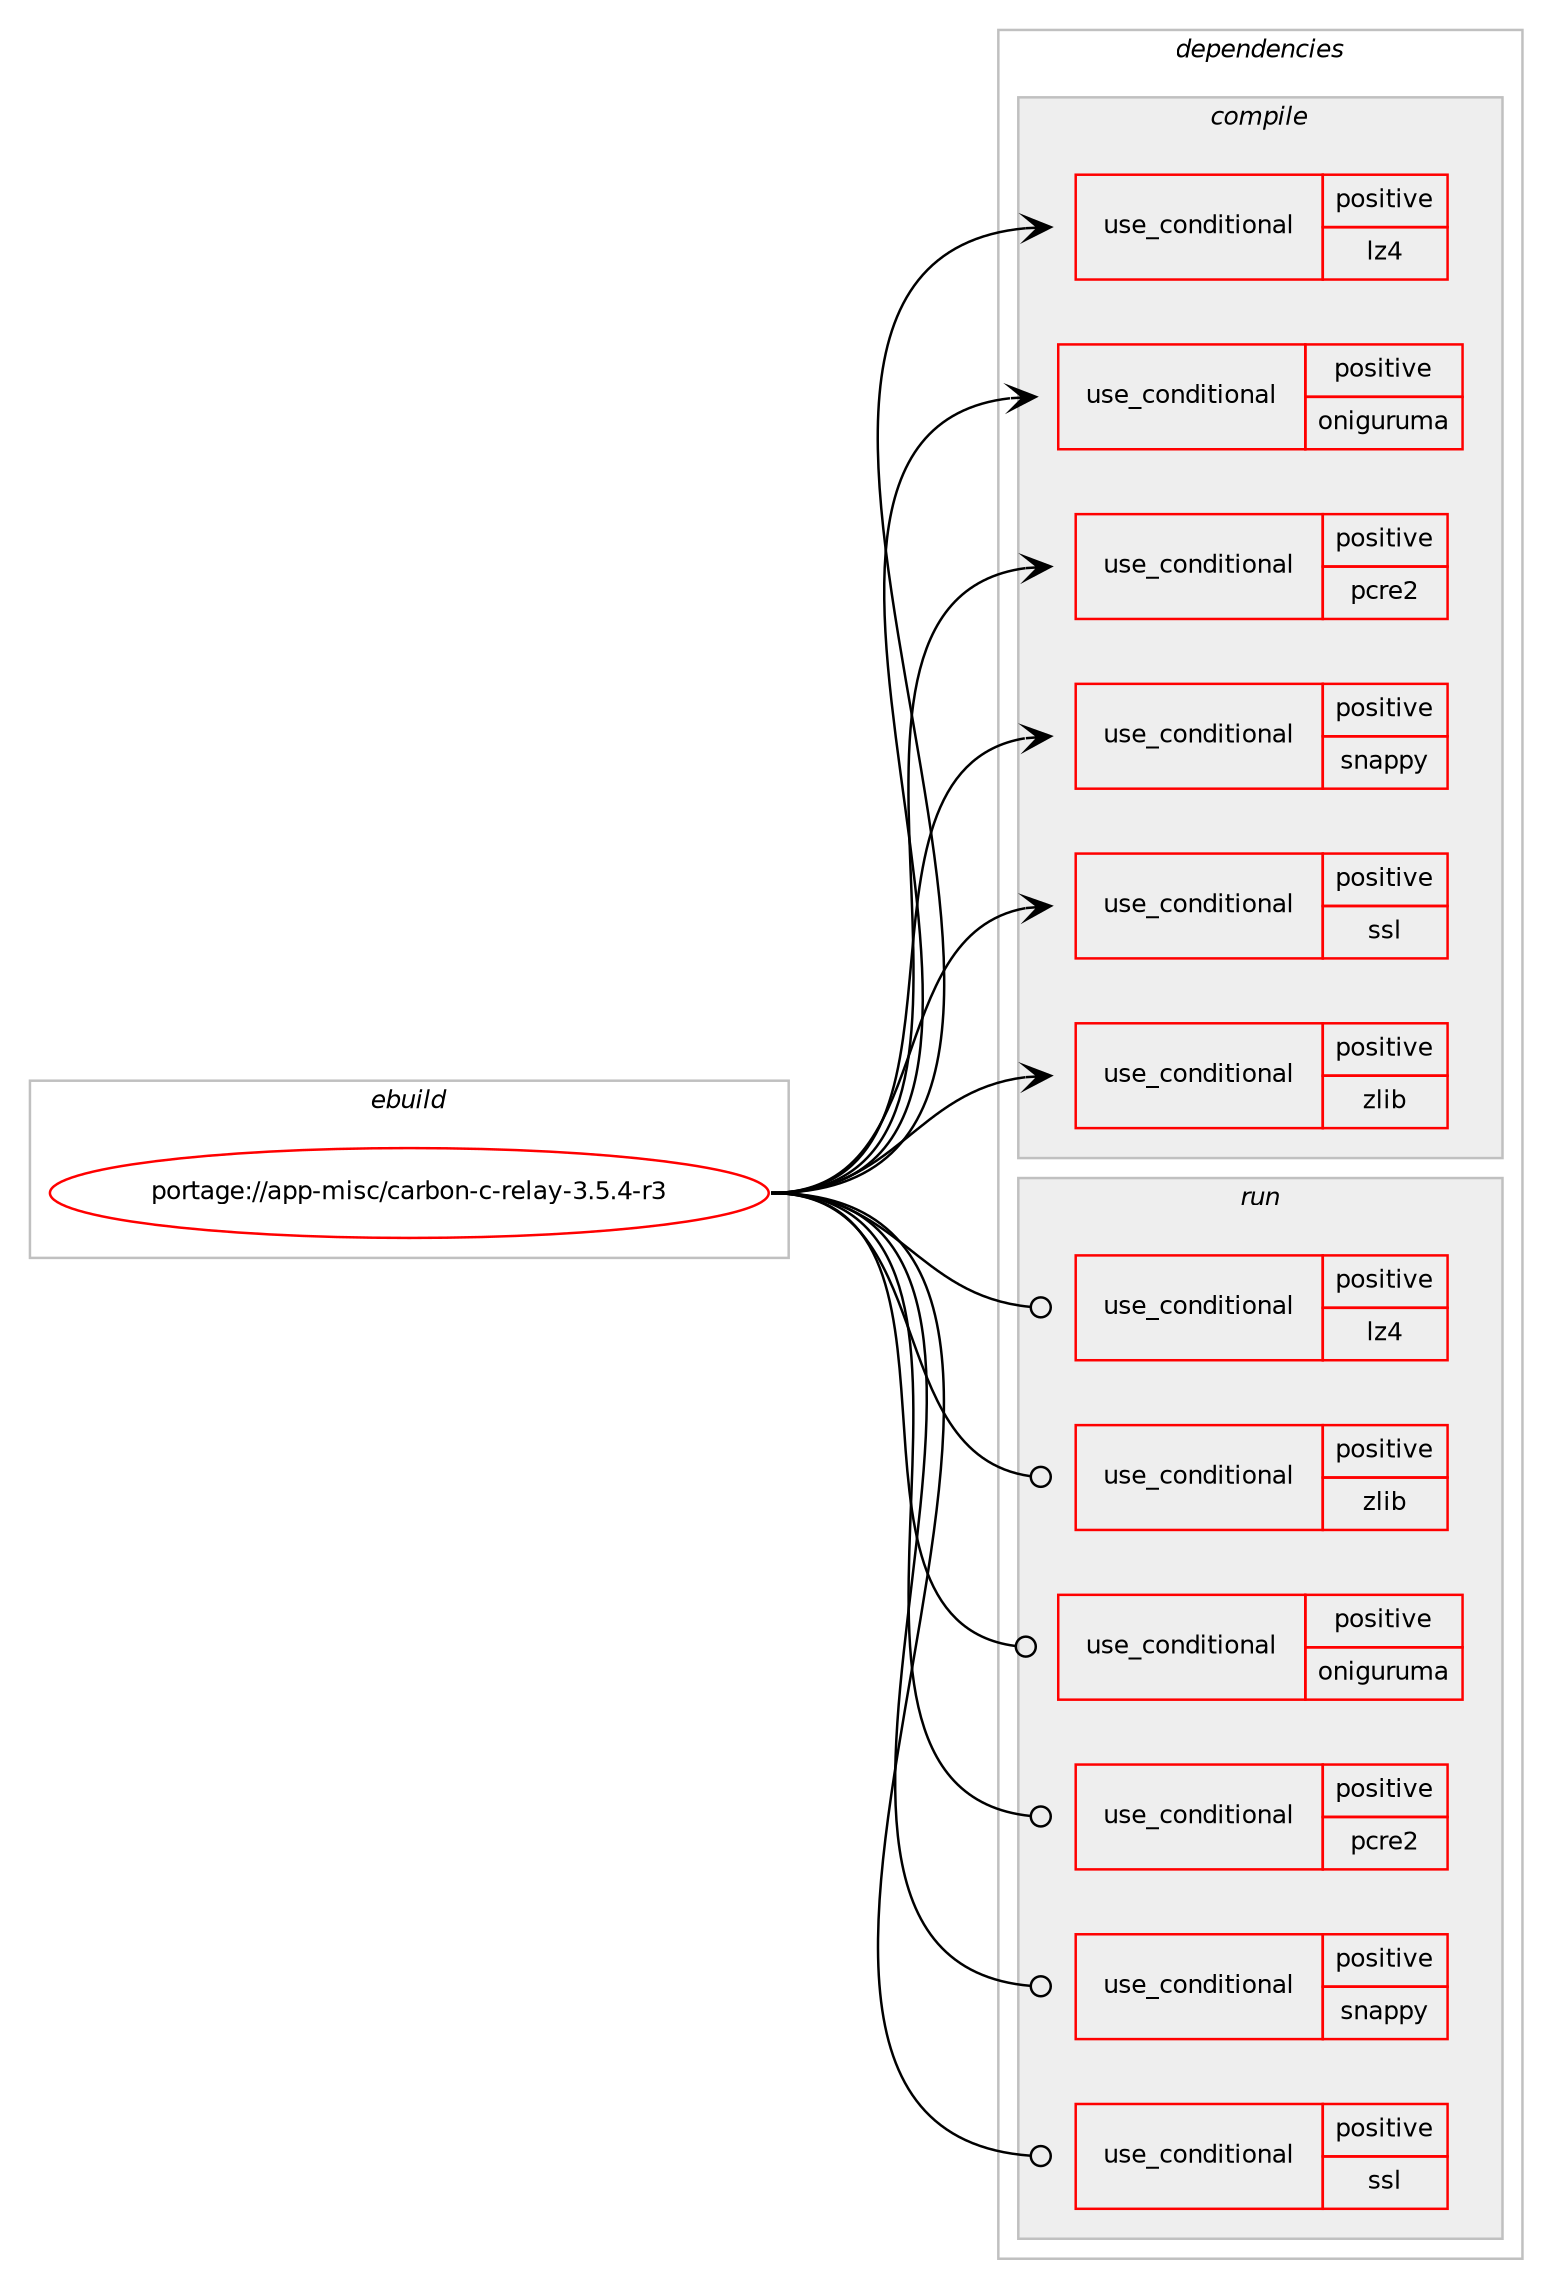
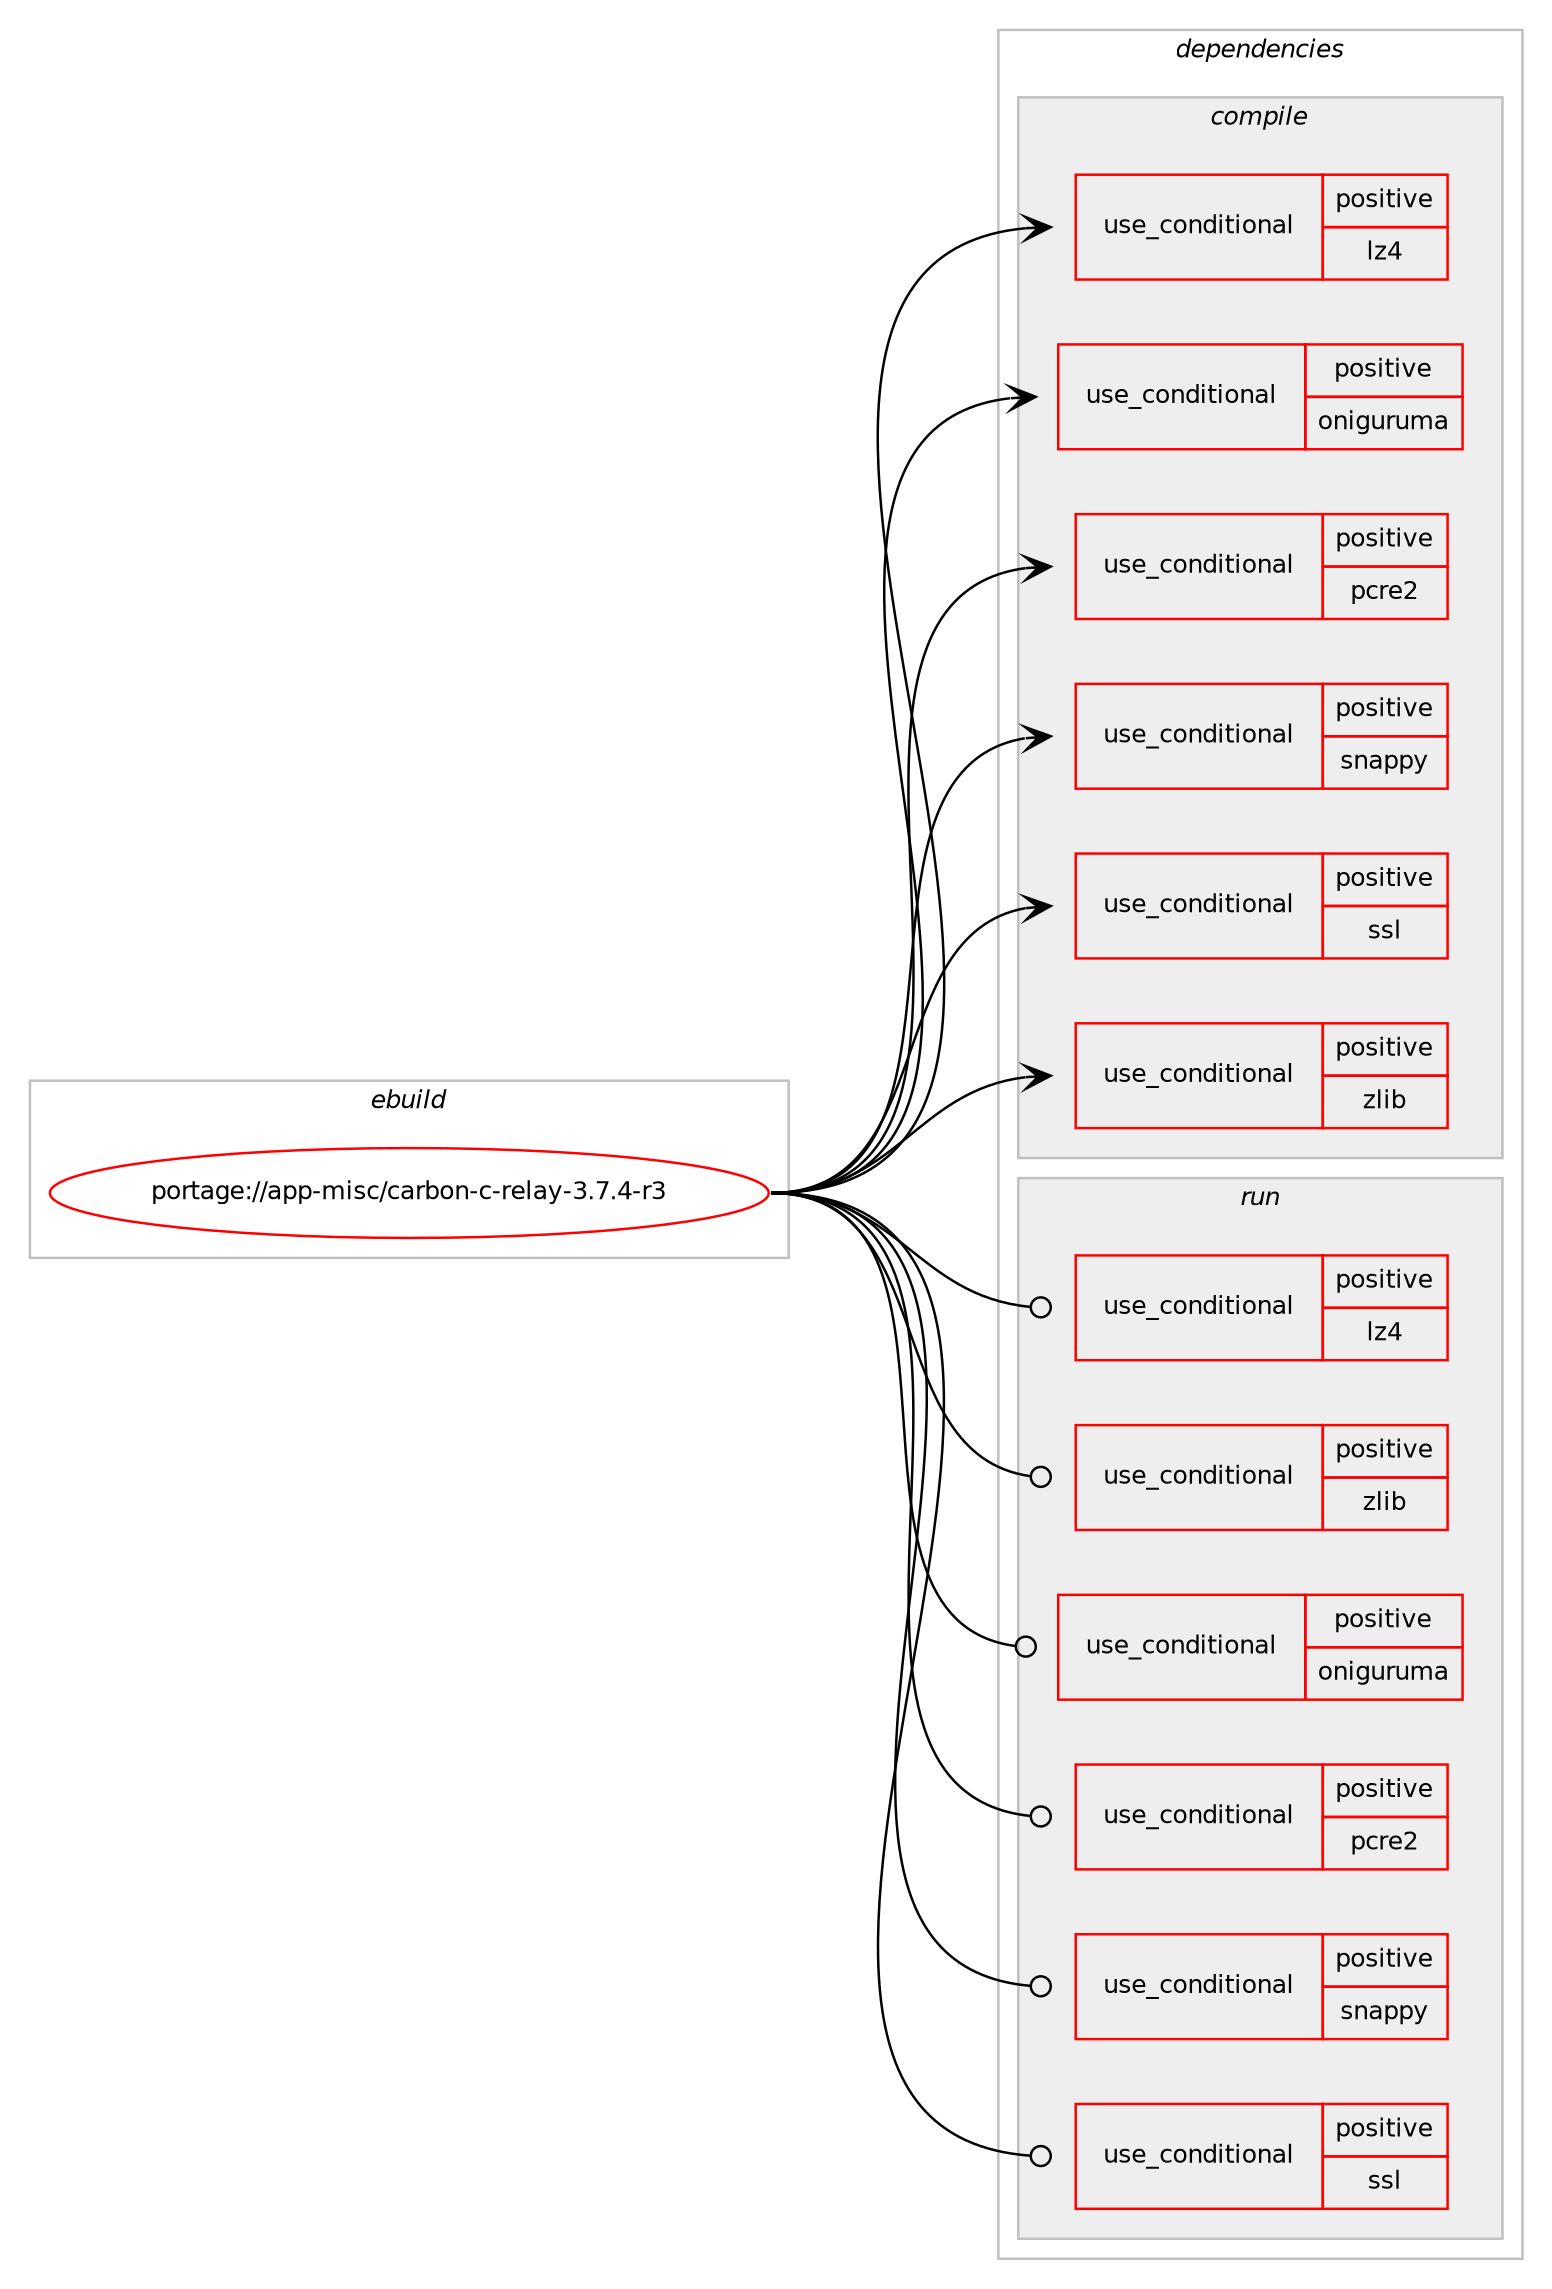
(409, 1193) -> (409, 1193)
